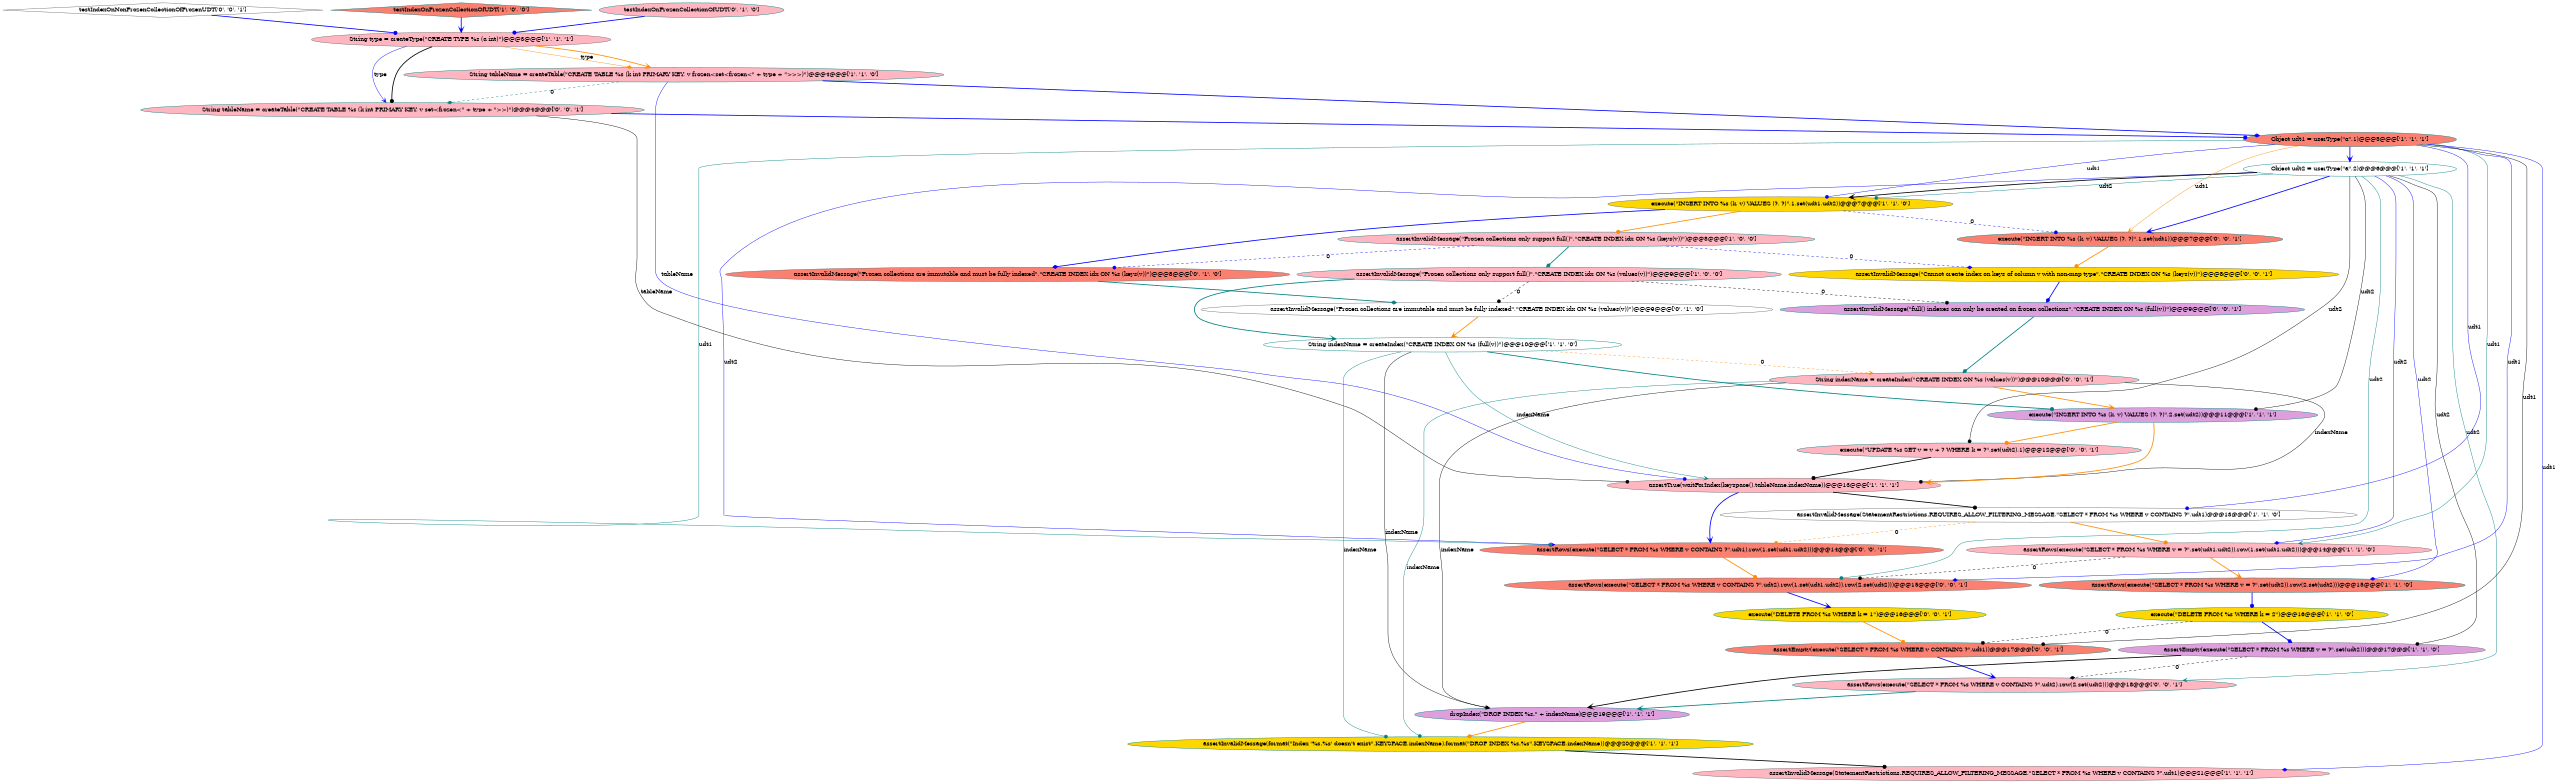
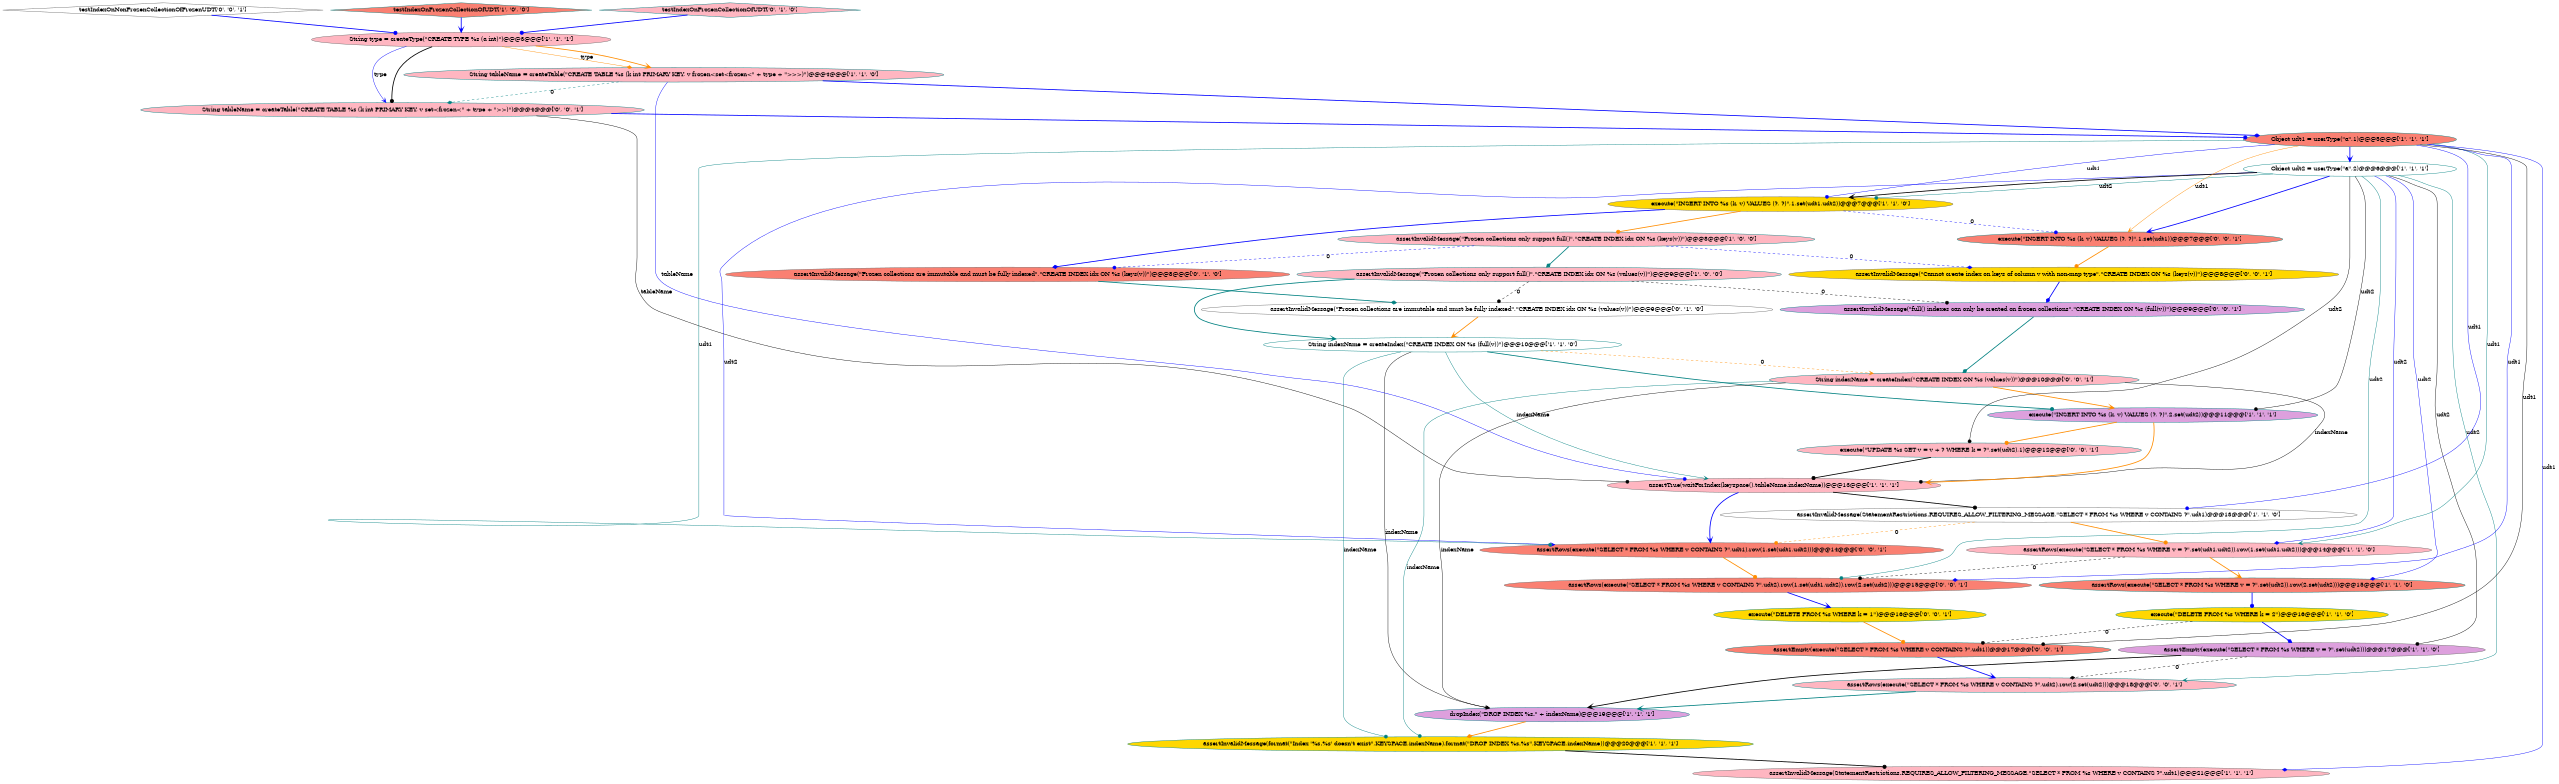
(692, 10) -> (730, 10)
